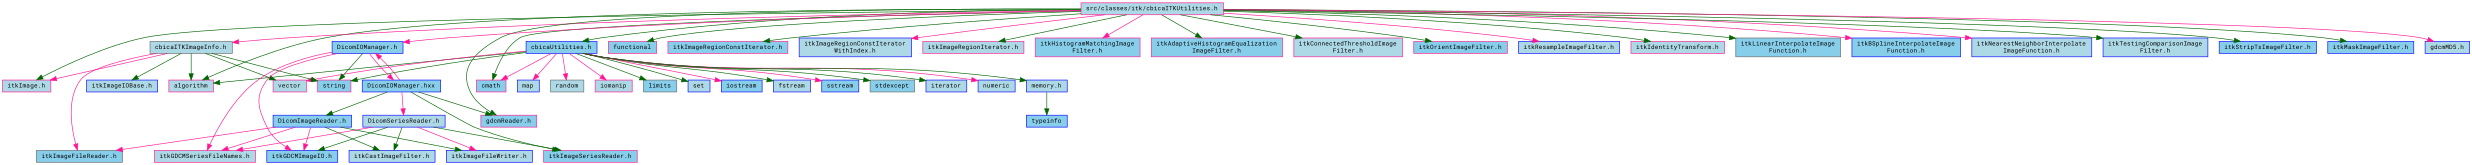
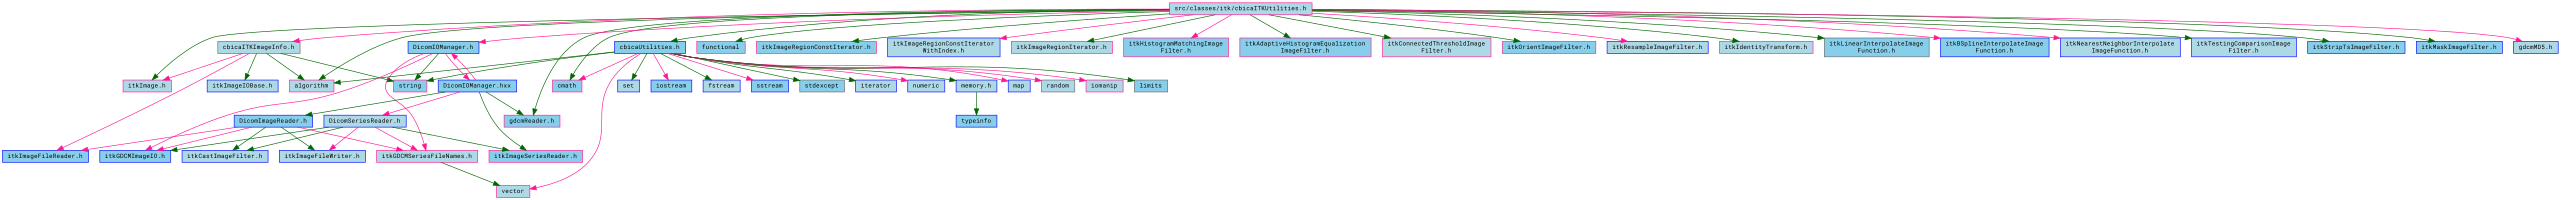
(242, 67) -> (467, 173)
(79, 156) -> (46, 156)
